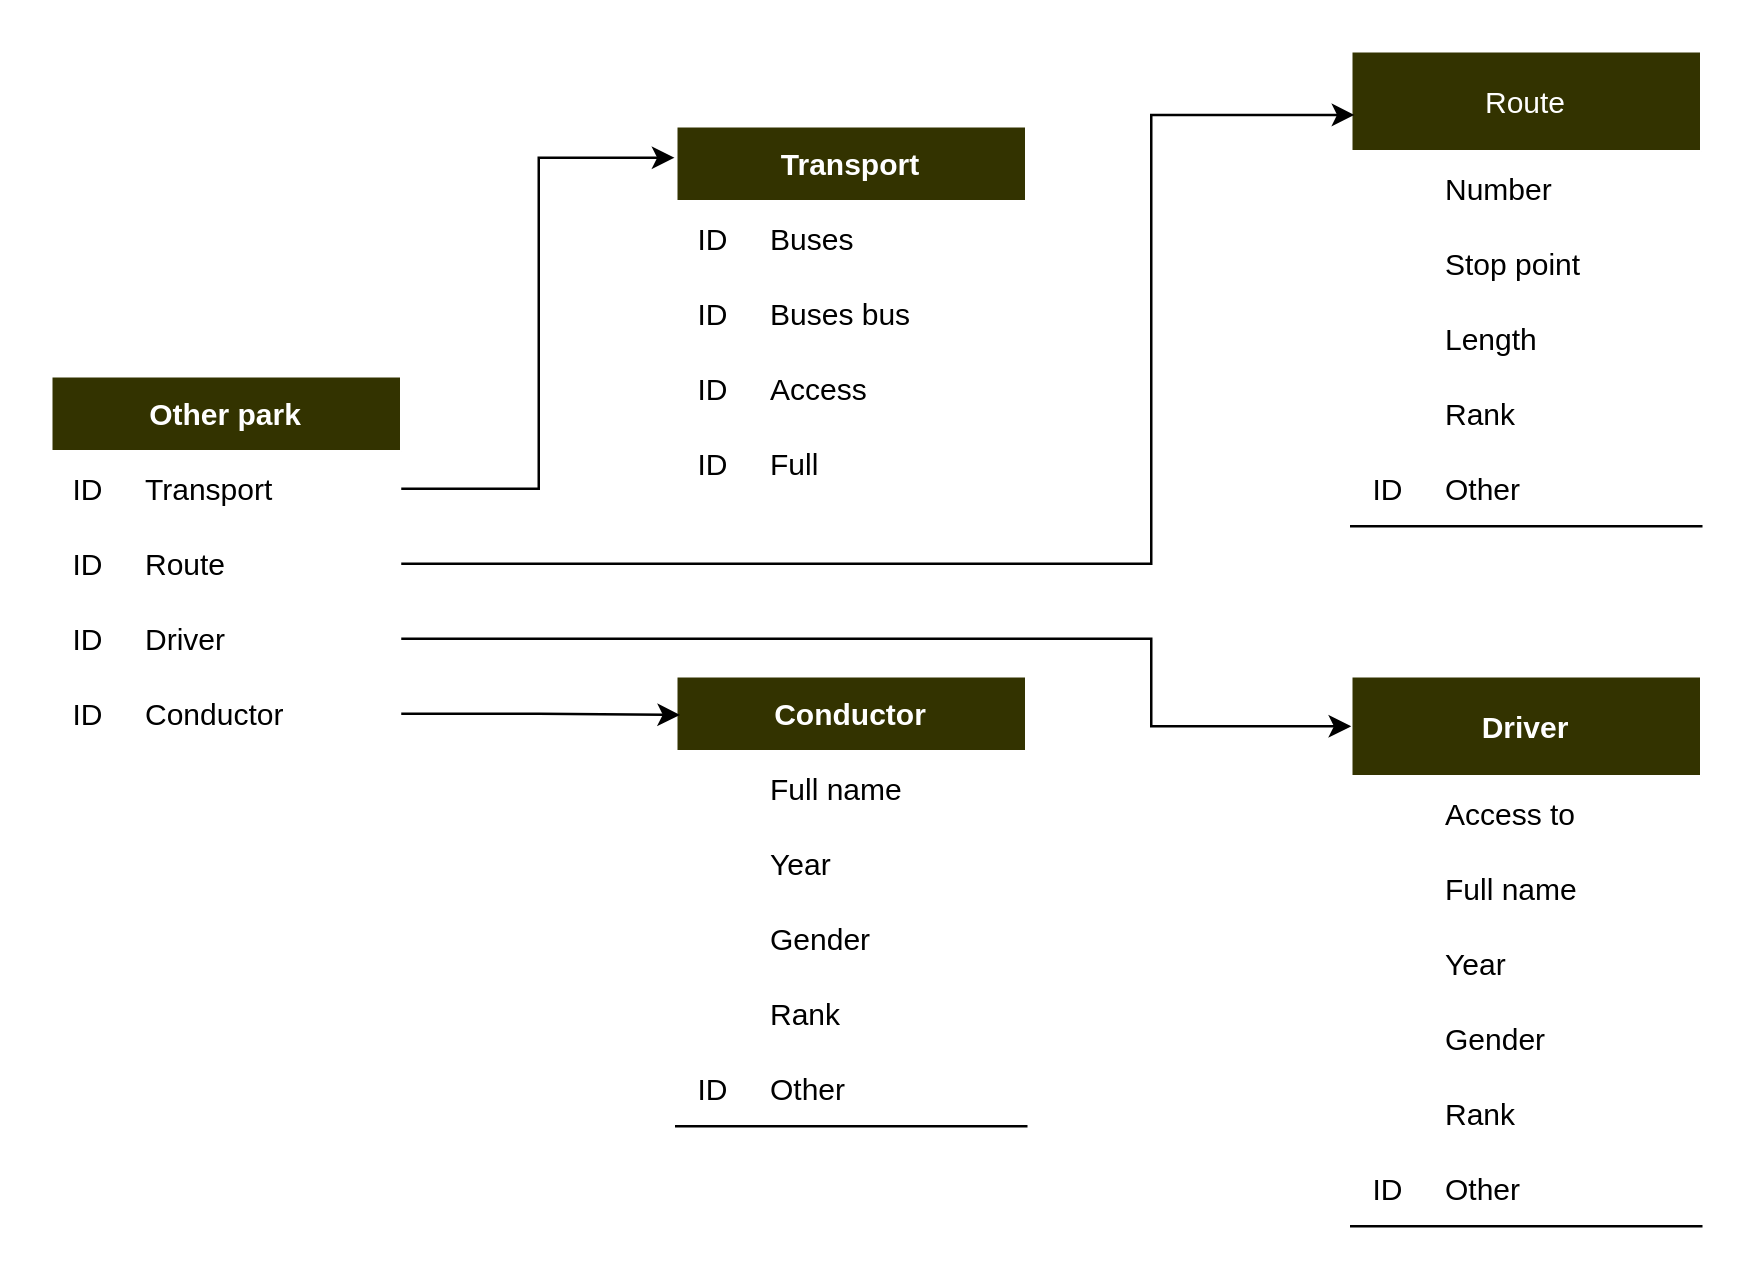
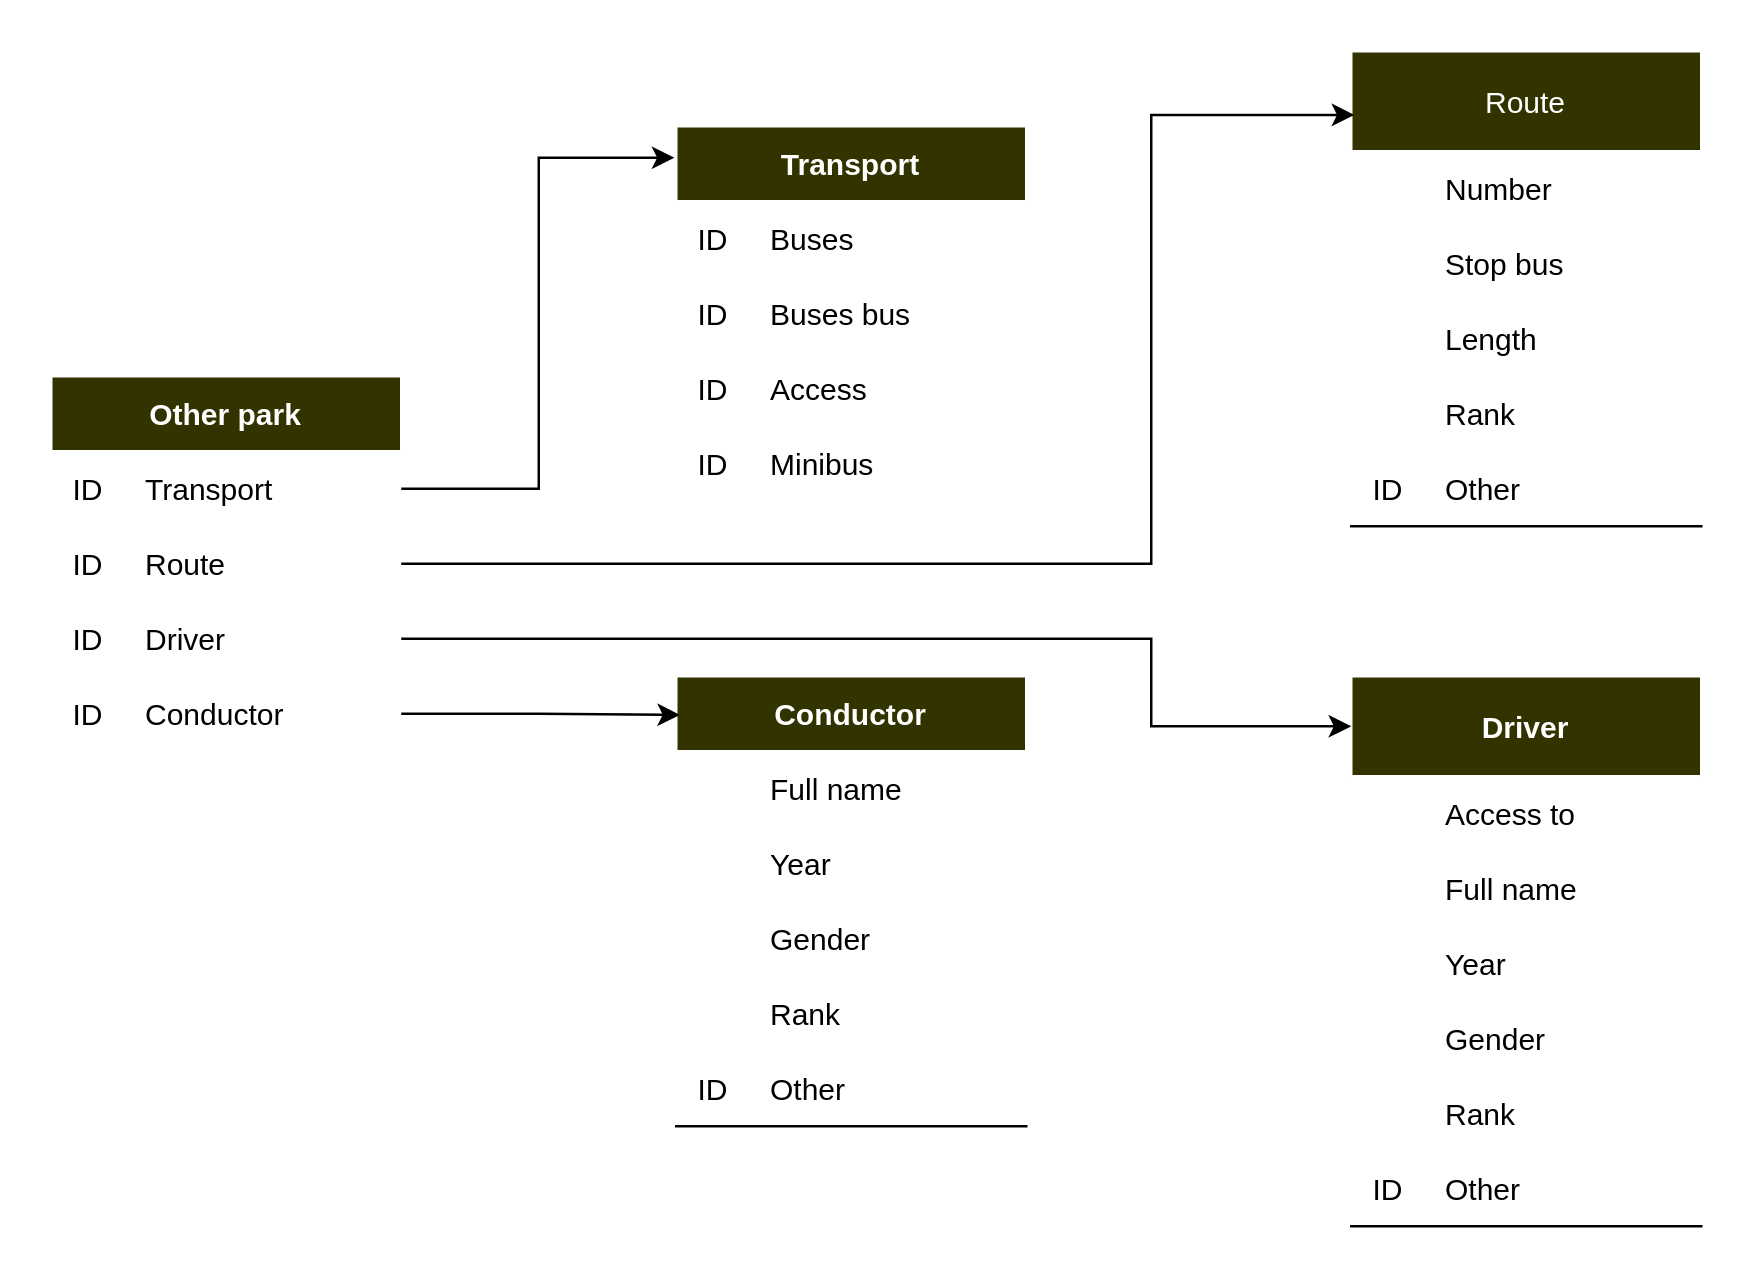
(1521, 265) -> (1508, 265)
(796, 465) -> (821, 465)
